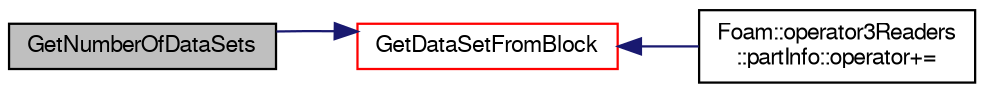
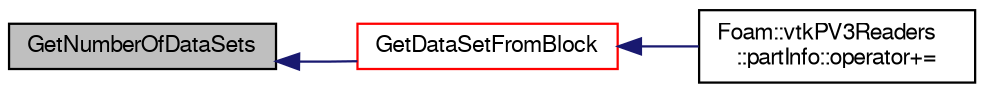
(305, 31) -> (328, 62)
(837, 46) -> (837, 46)
